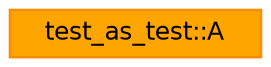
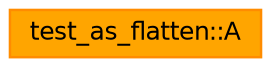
(135, 34) -> (135, 34)
